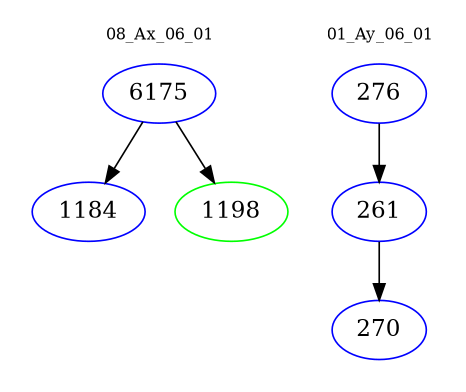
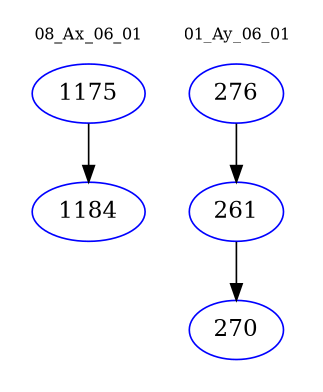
(159, 94) -> (89, 94)
(231, 212) -> none
